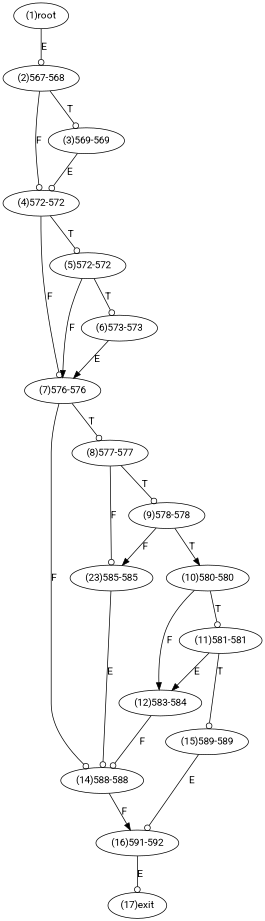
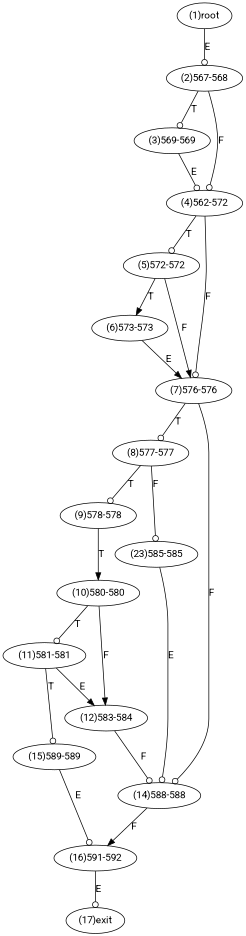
(41, 203) -> (205, 203)
(102, 294) -> (147, 294)
(142, 544) -> none
